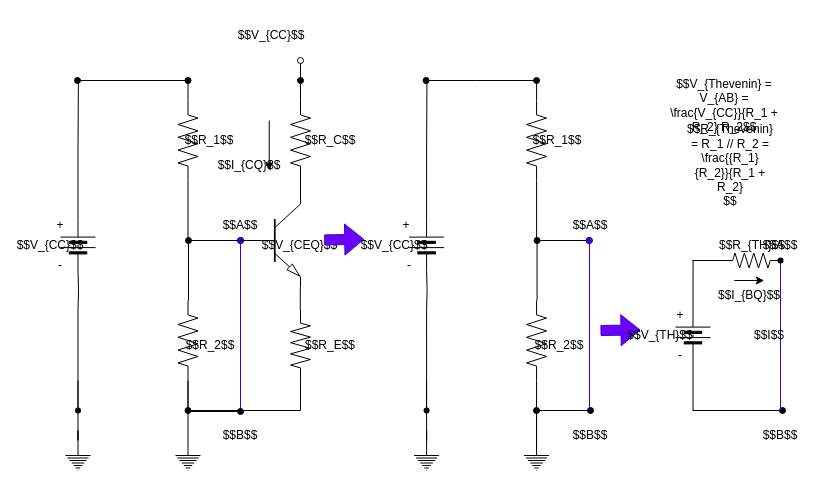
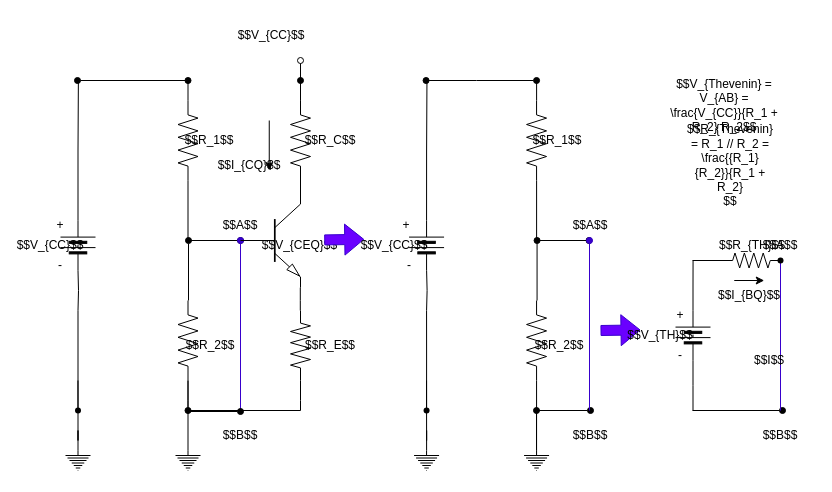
(769, 336) -> (769, 361)
